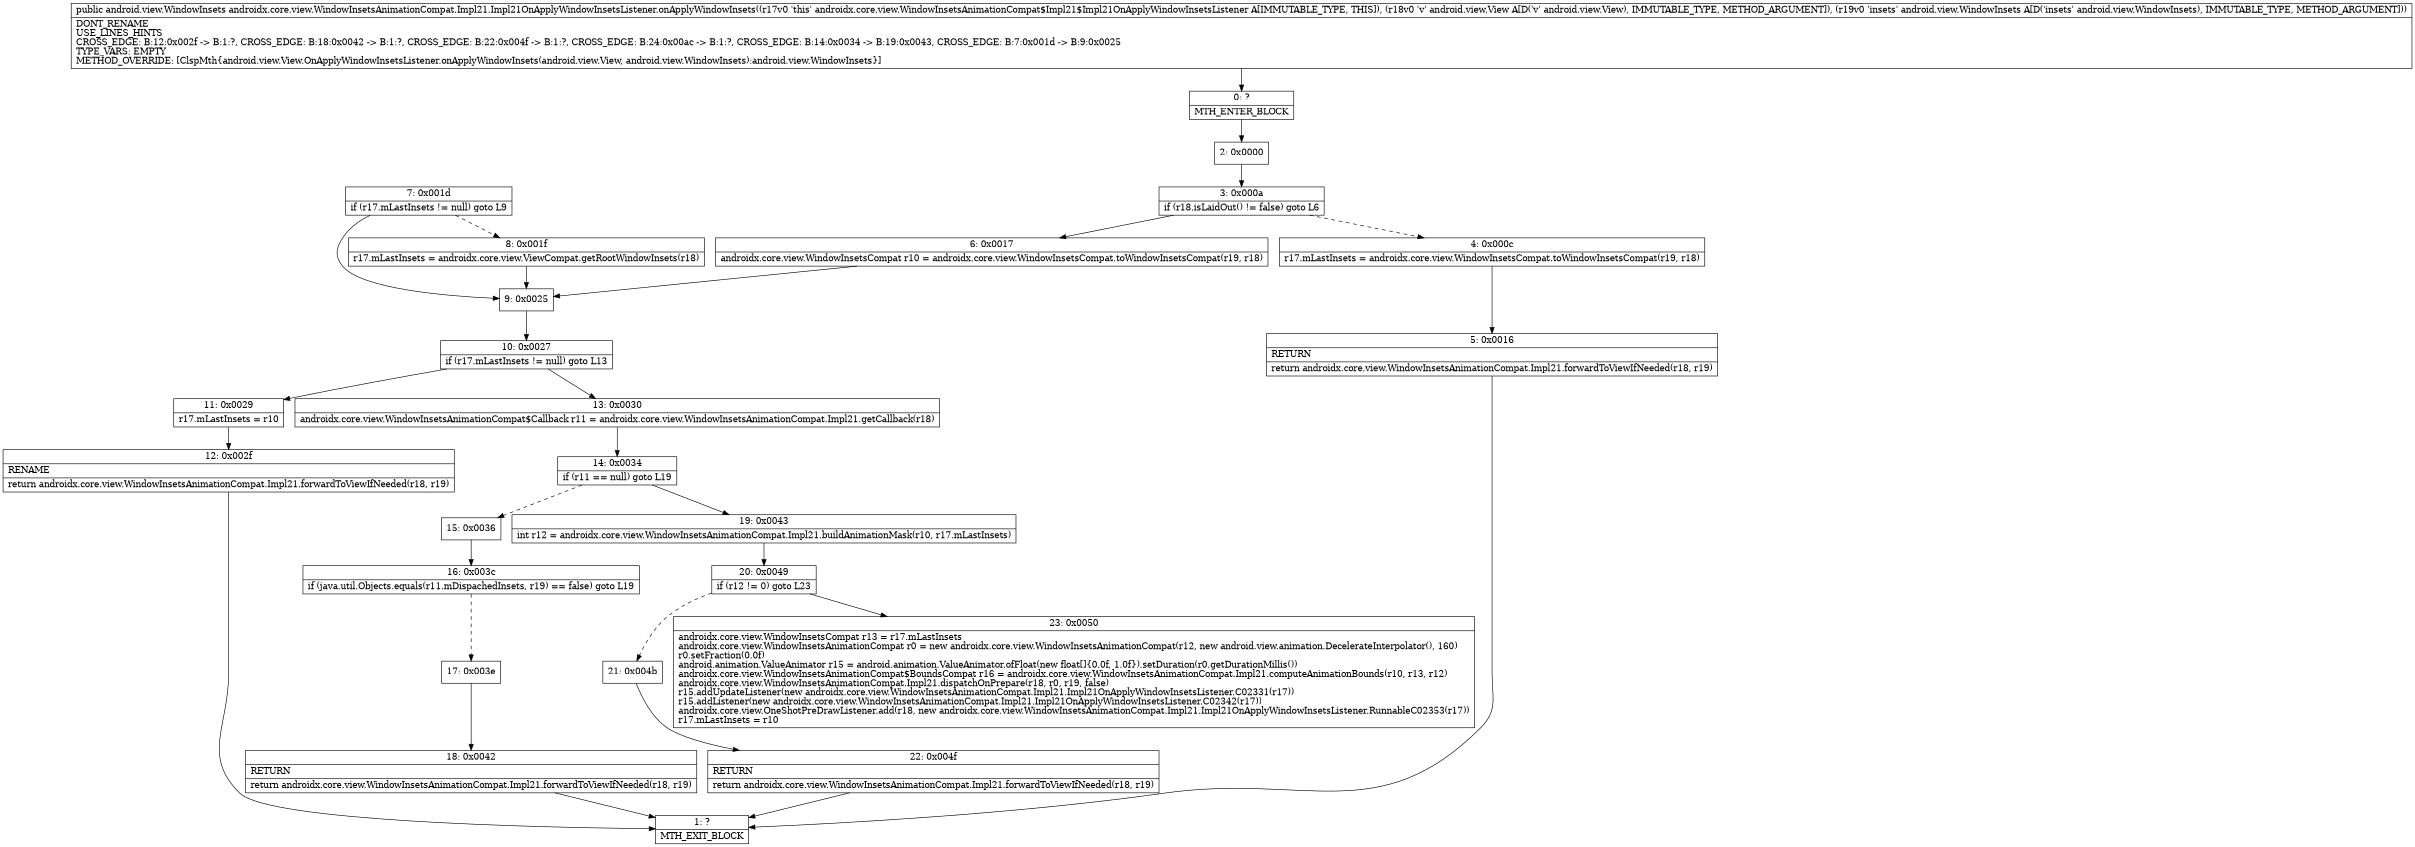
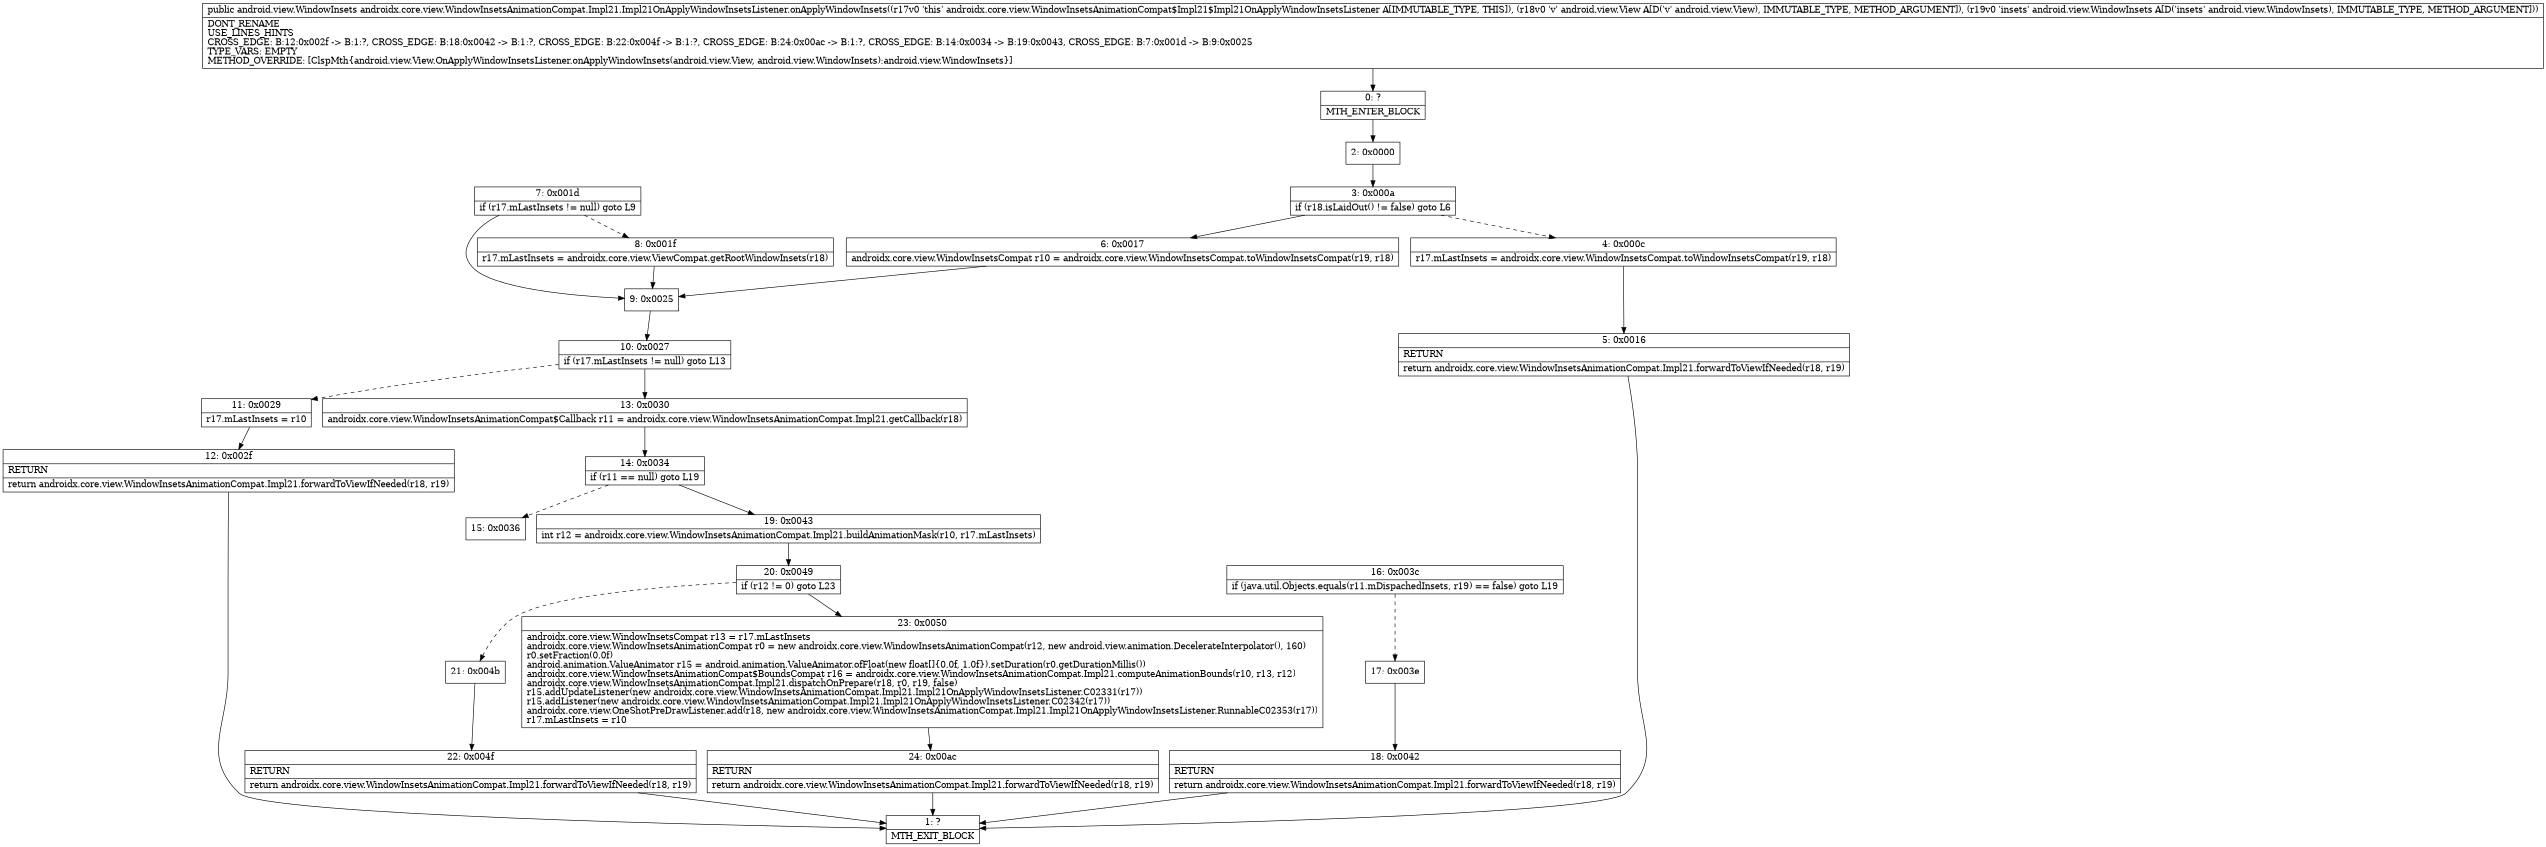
(368, 383) -> (438, 380)
(29, 471) -> (28, 471)
(471, 550) -> none
none -> (933, 772)
